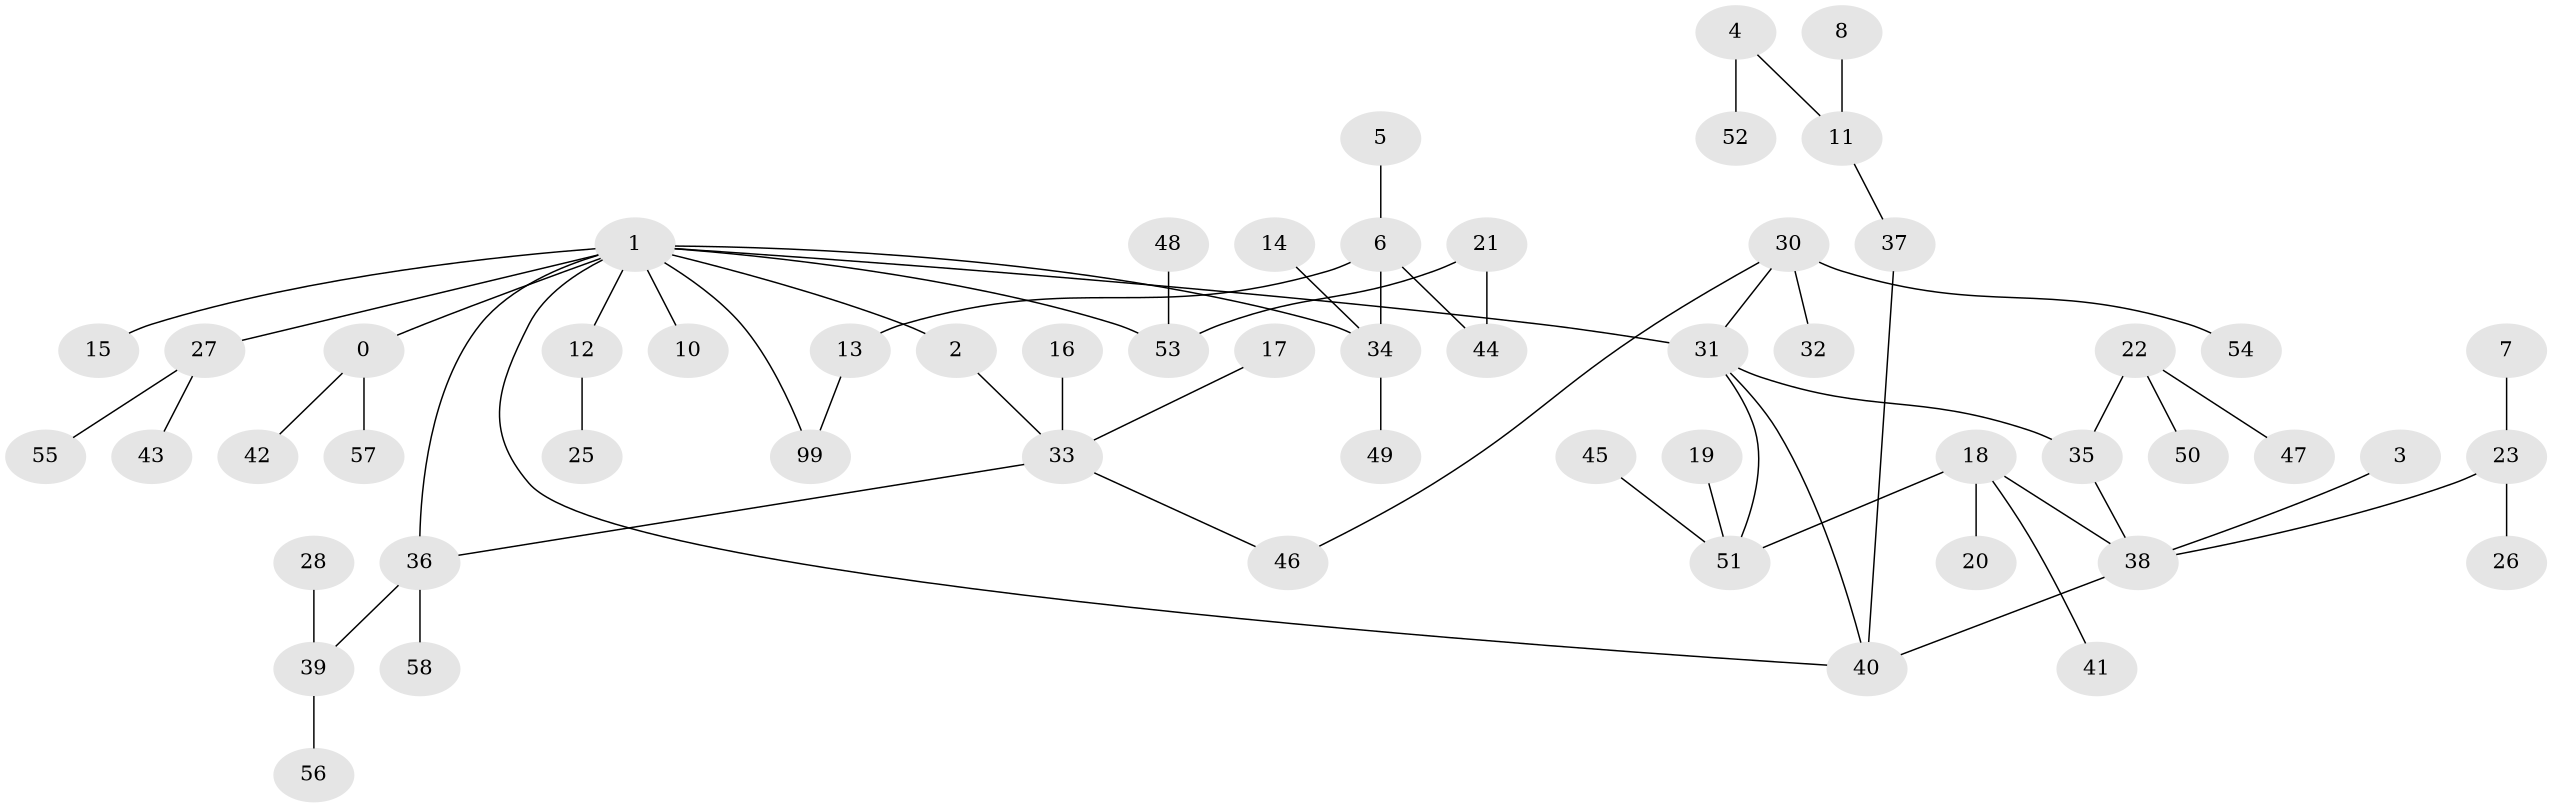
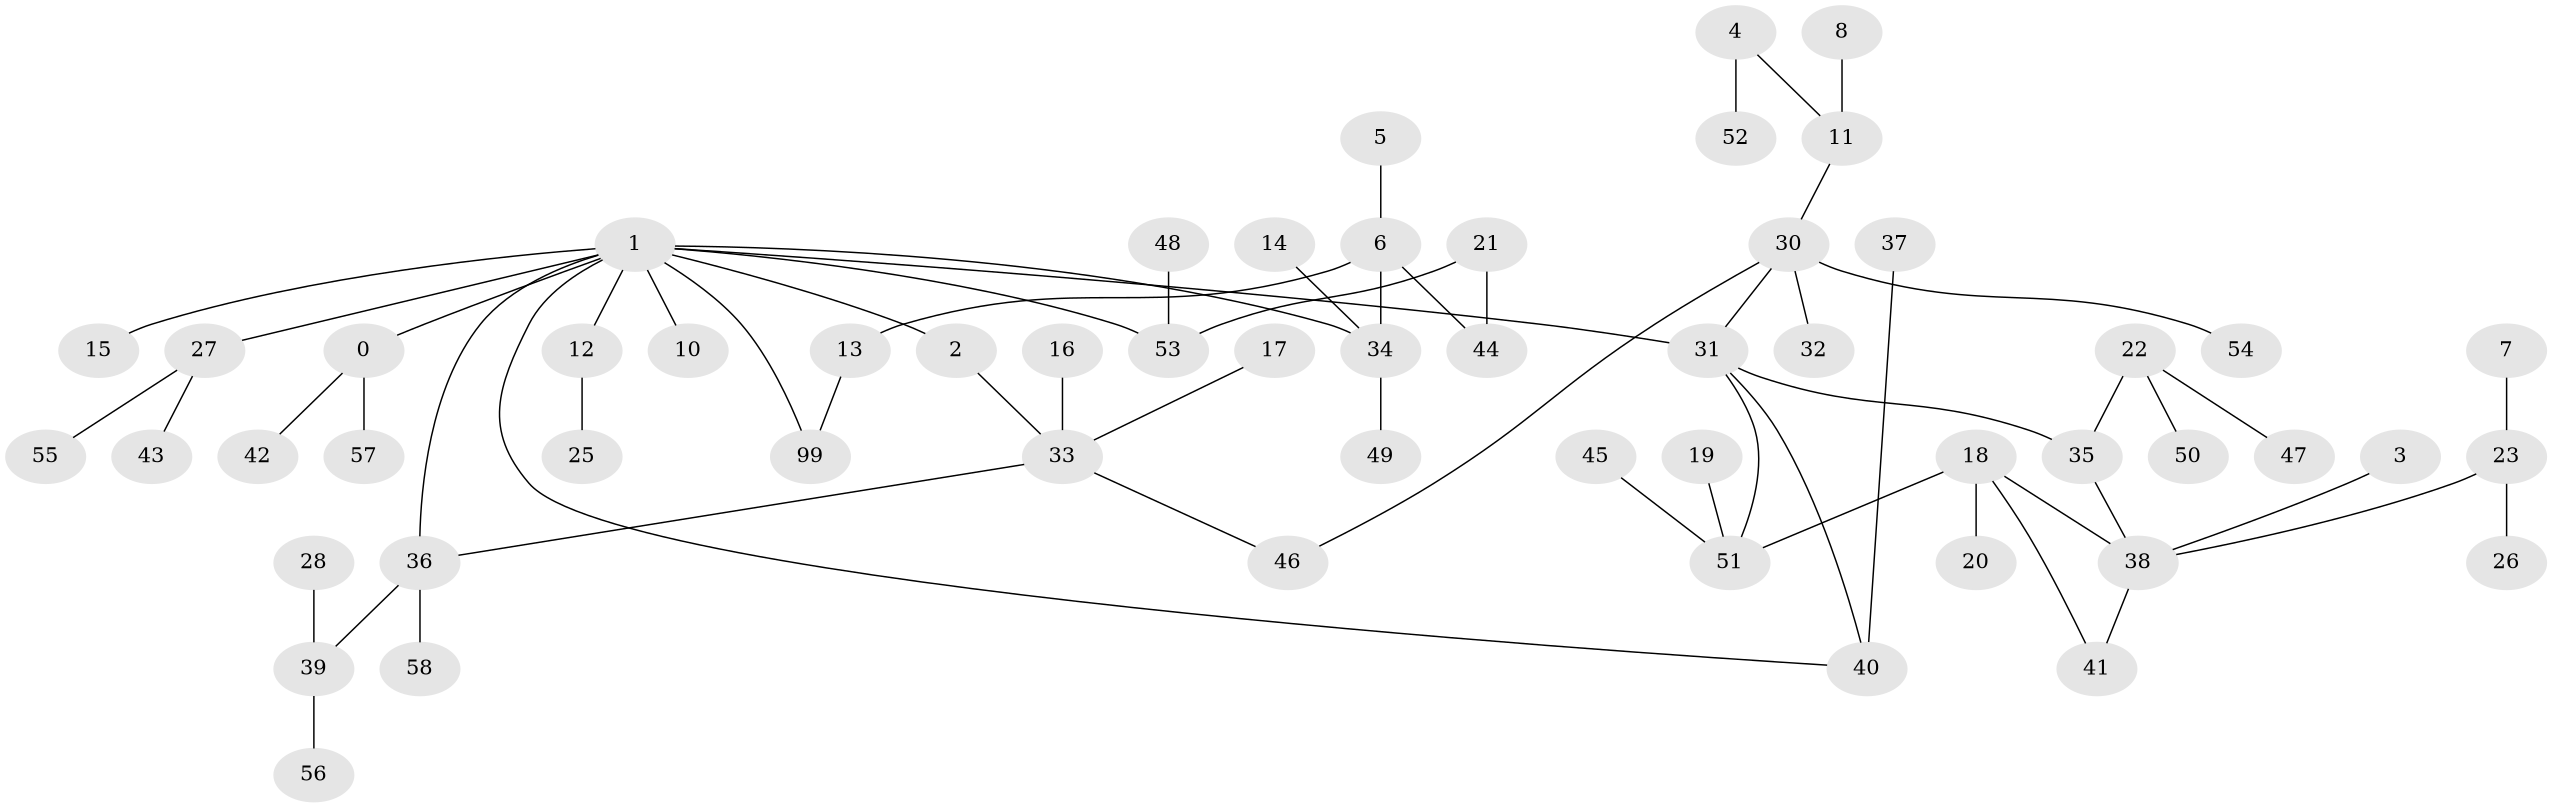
(1869, 192) -> (1815, 192)
(2003, 616) -> (2118, 616)
